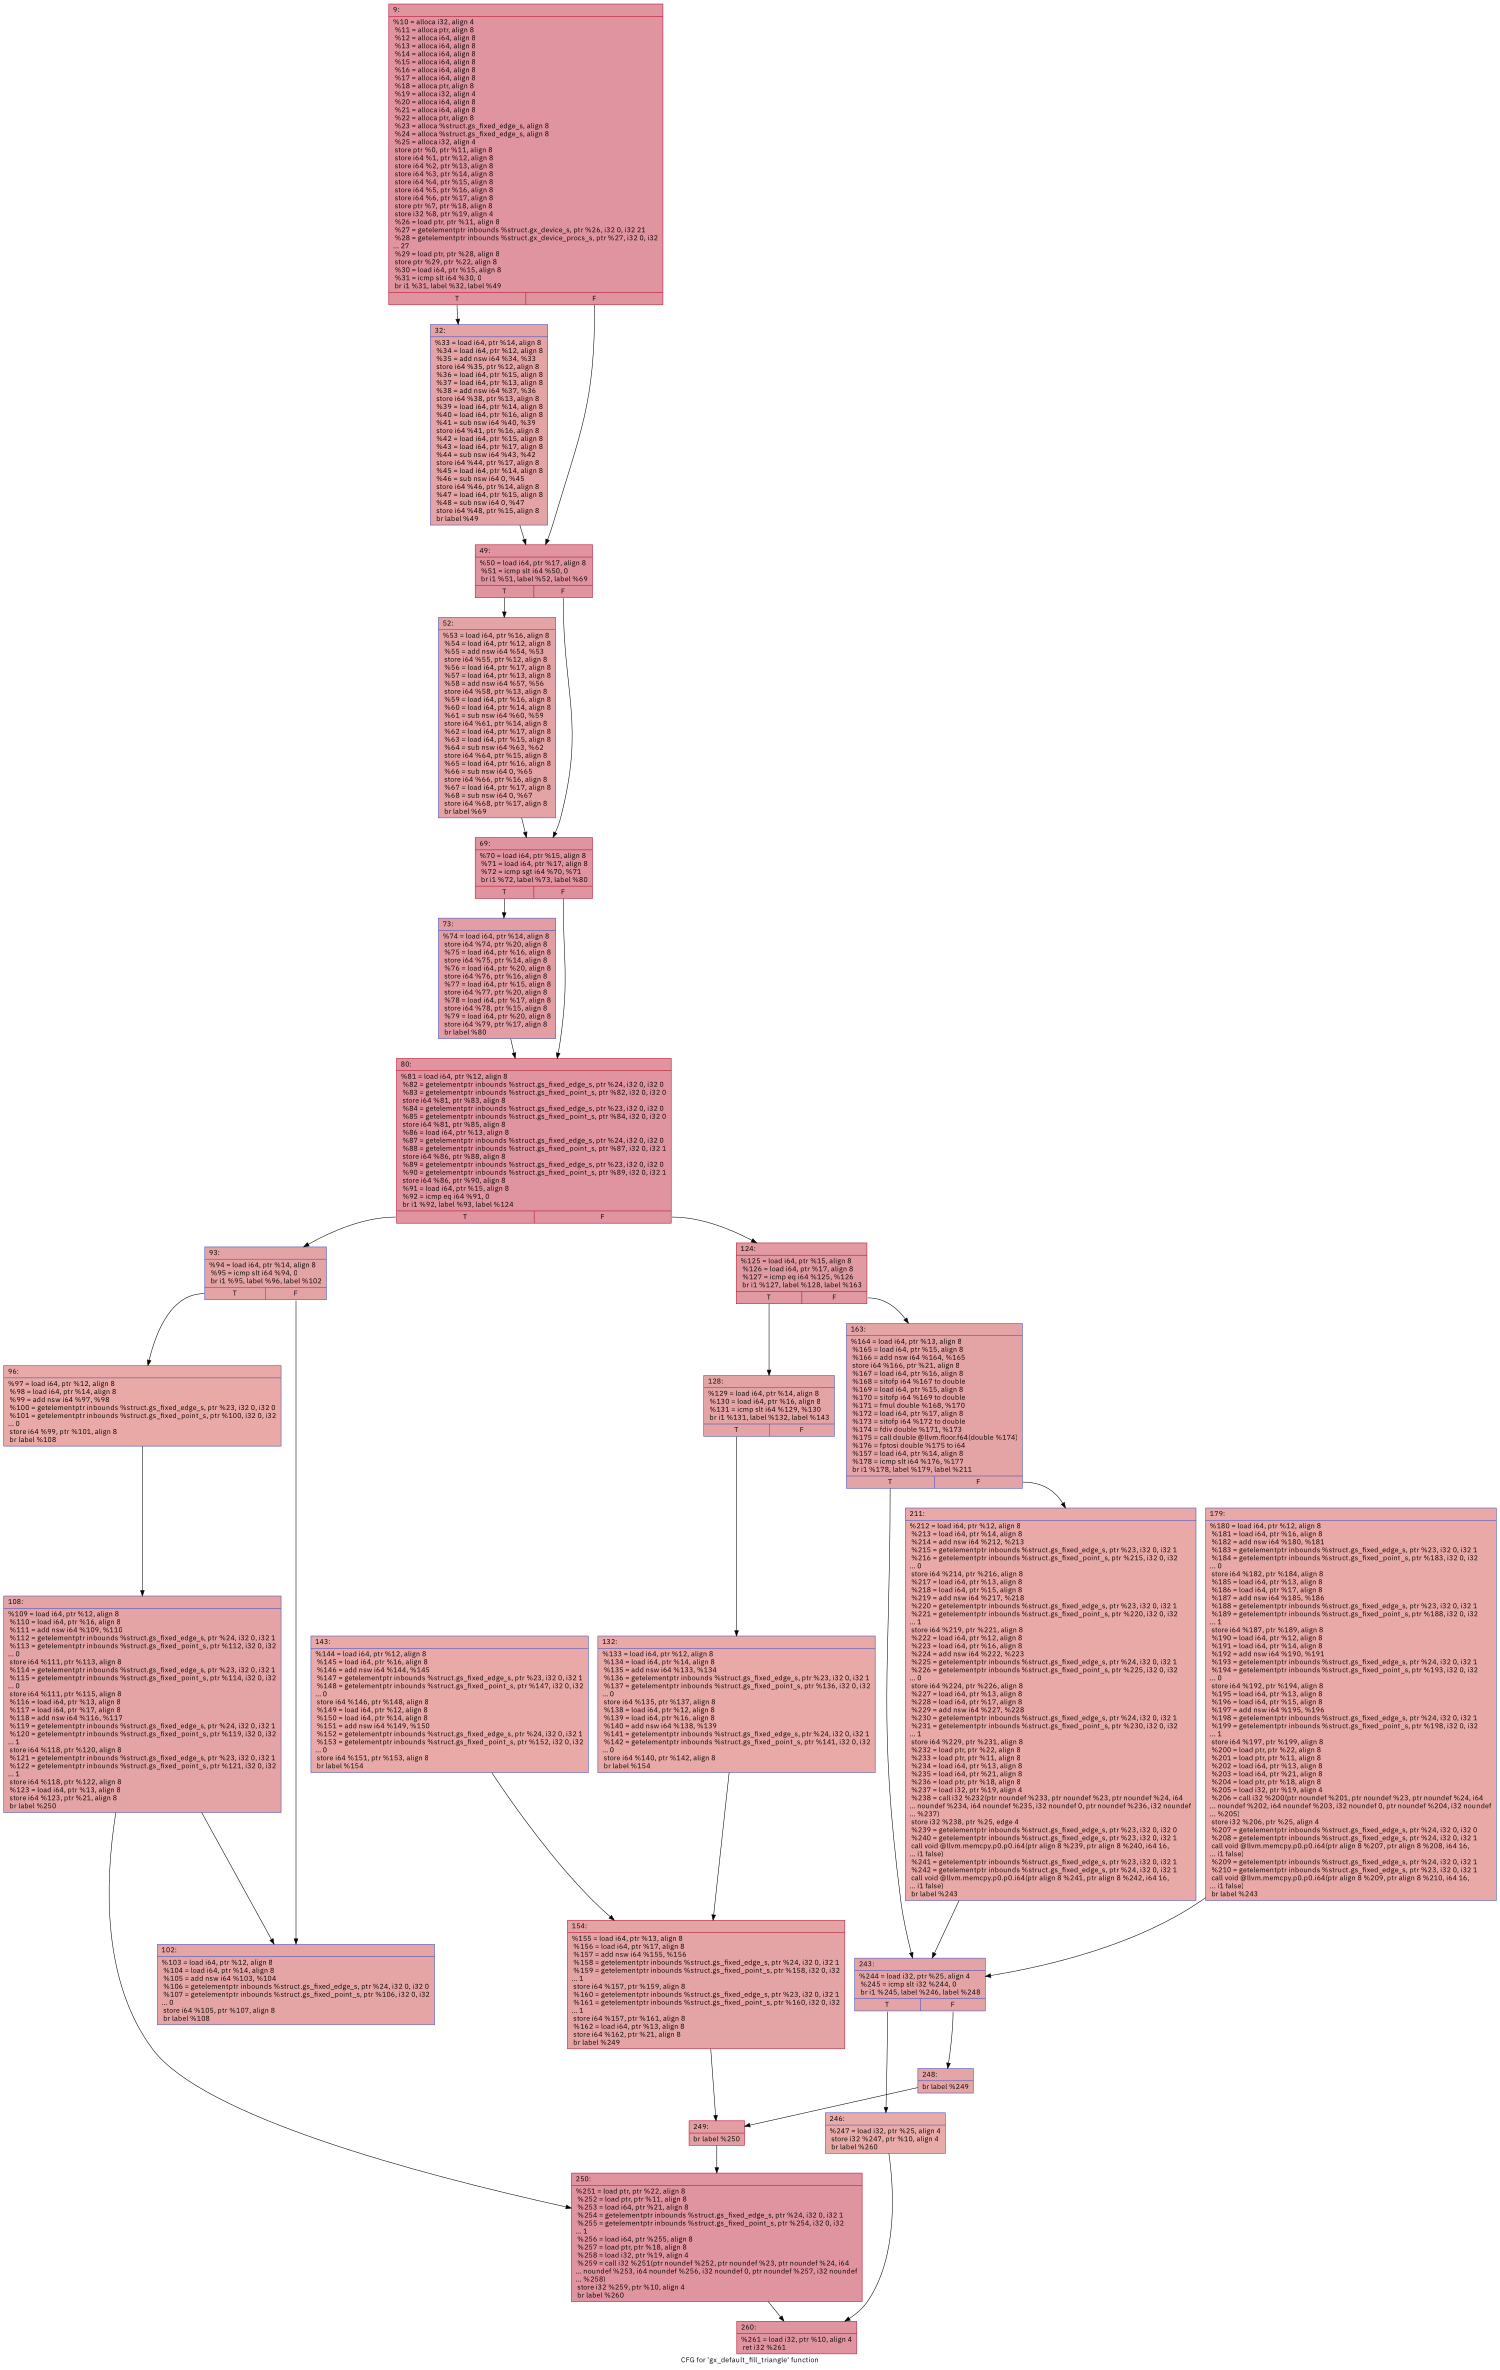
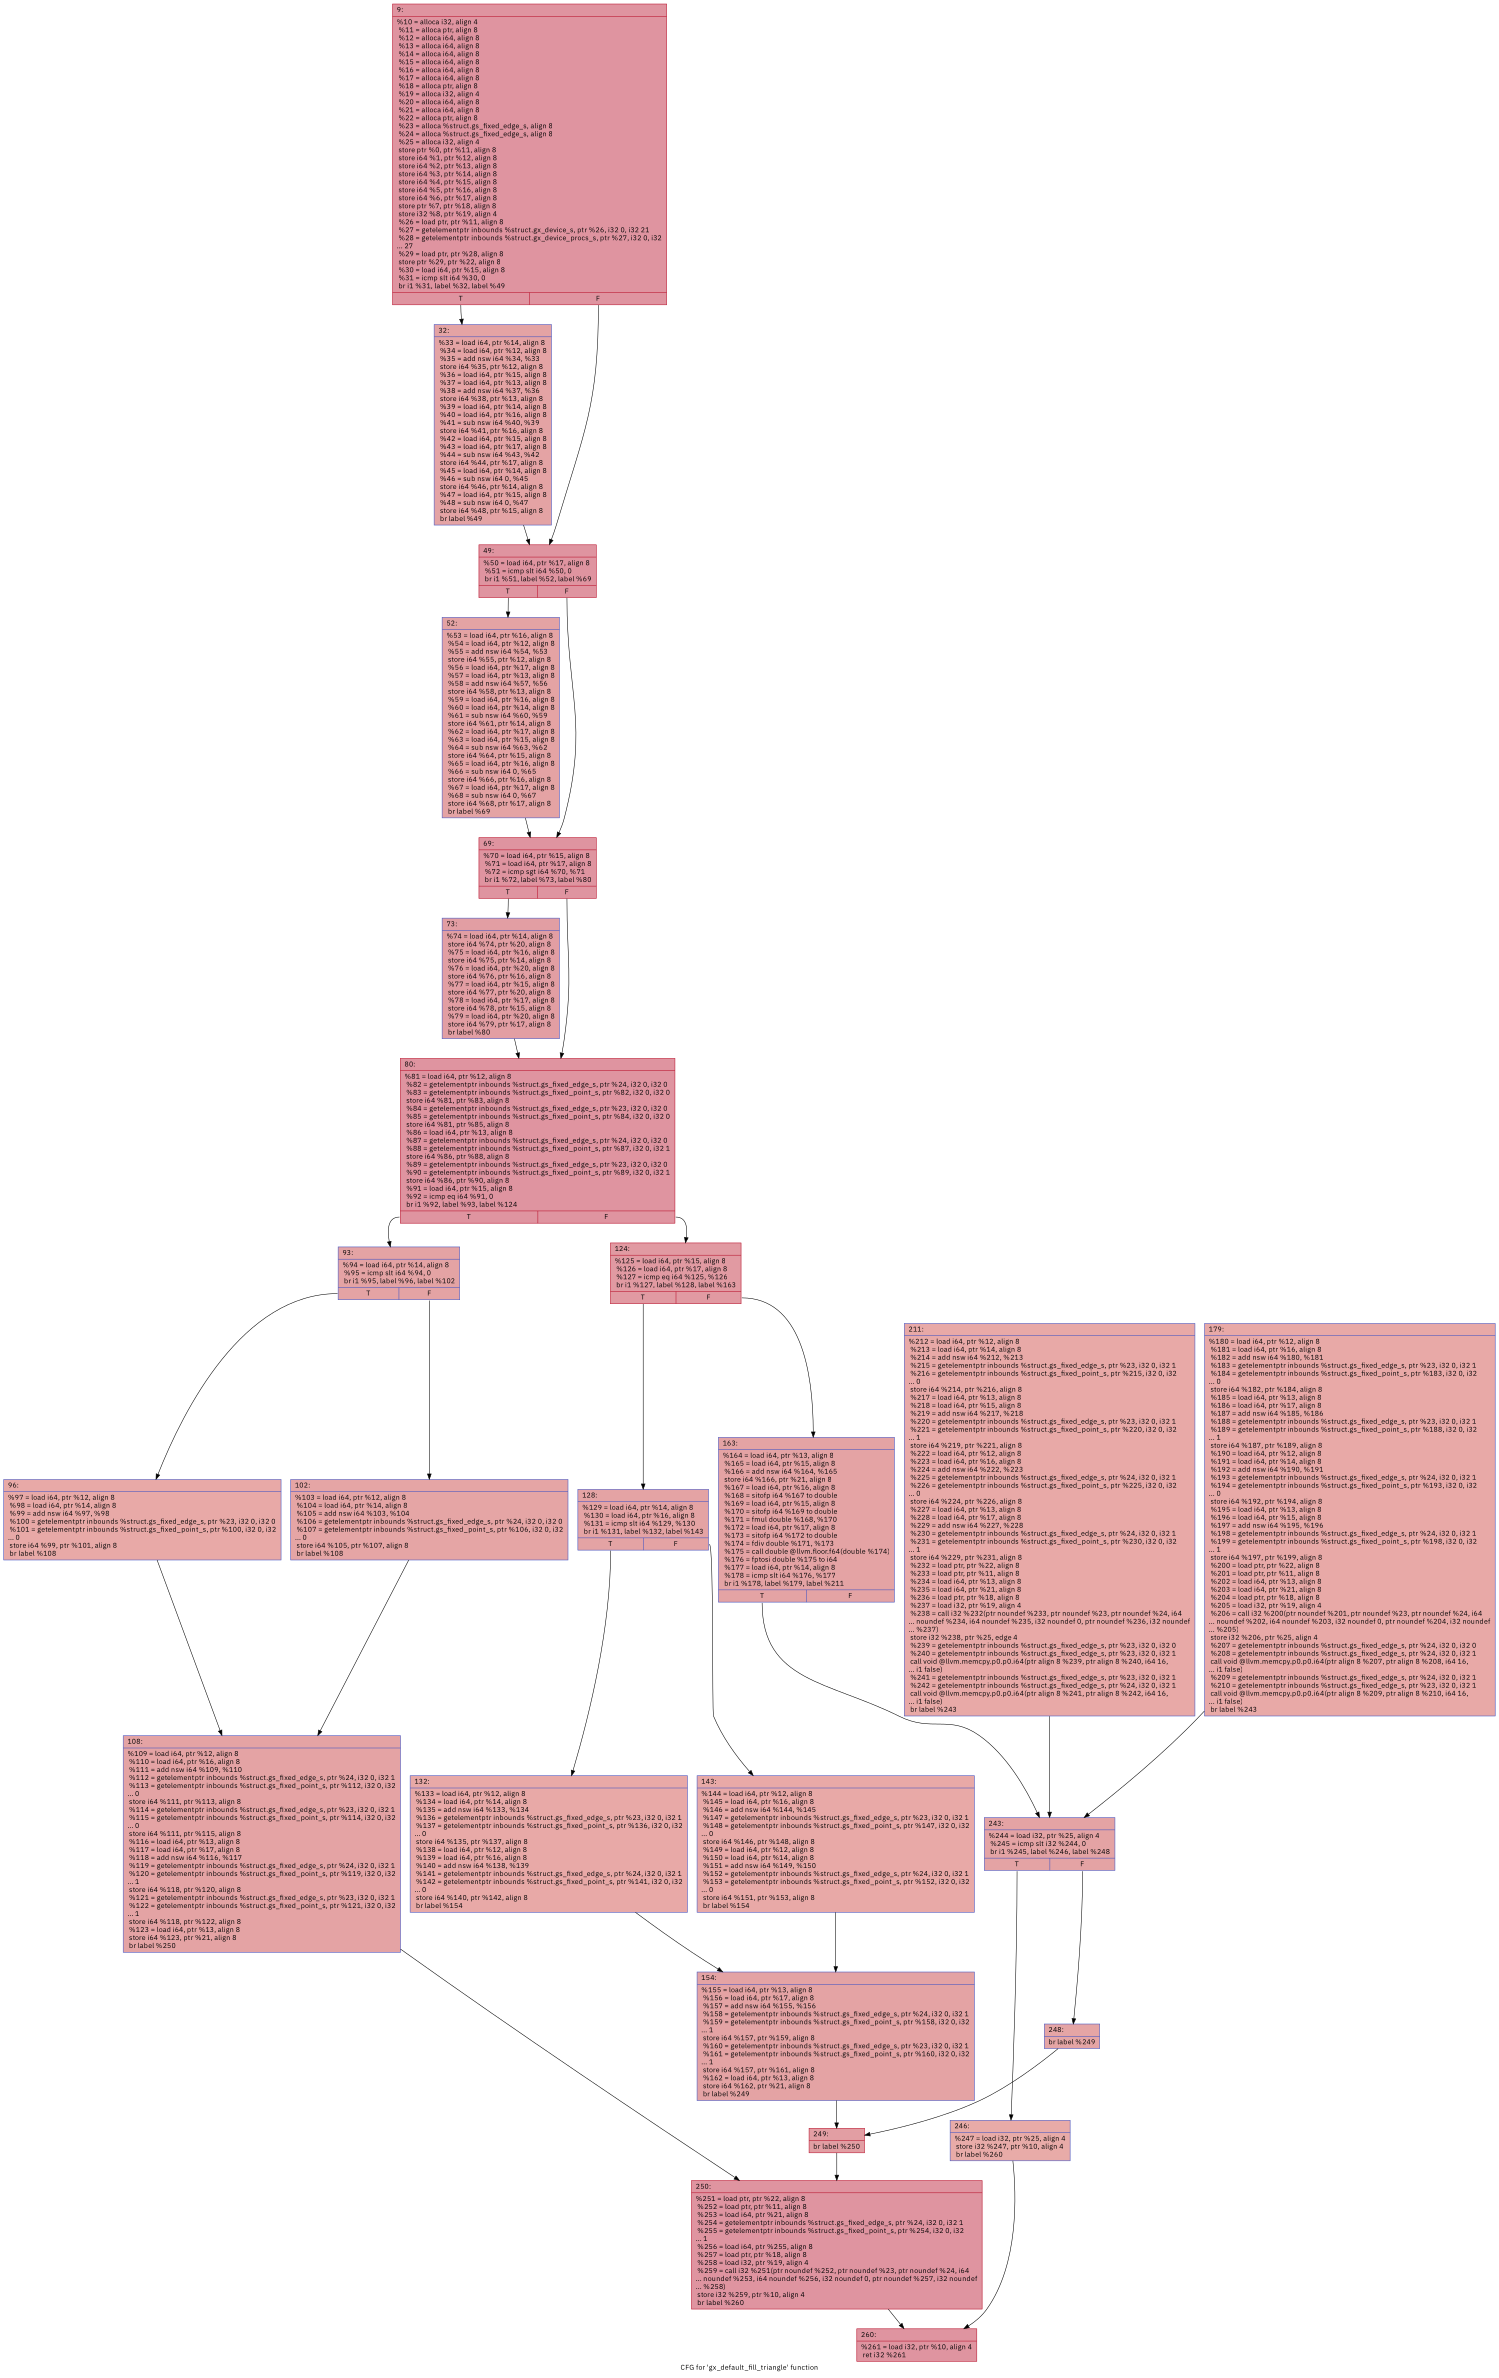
(907, 1454) -> (779, 1567)
(1046, 1487) -> none
none -> (713, 1663)
(237, 1876) -> (364, 1645)
(706, 1985) -> (836, 2036)
